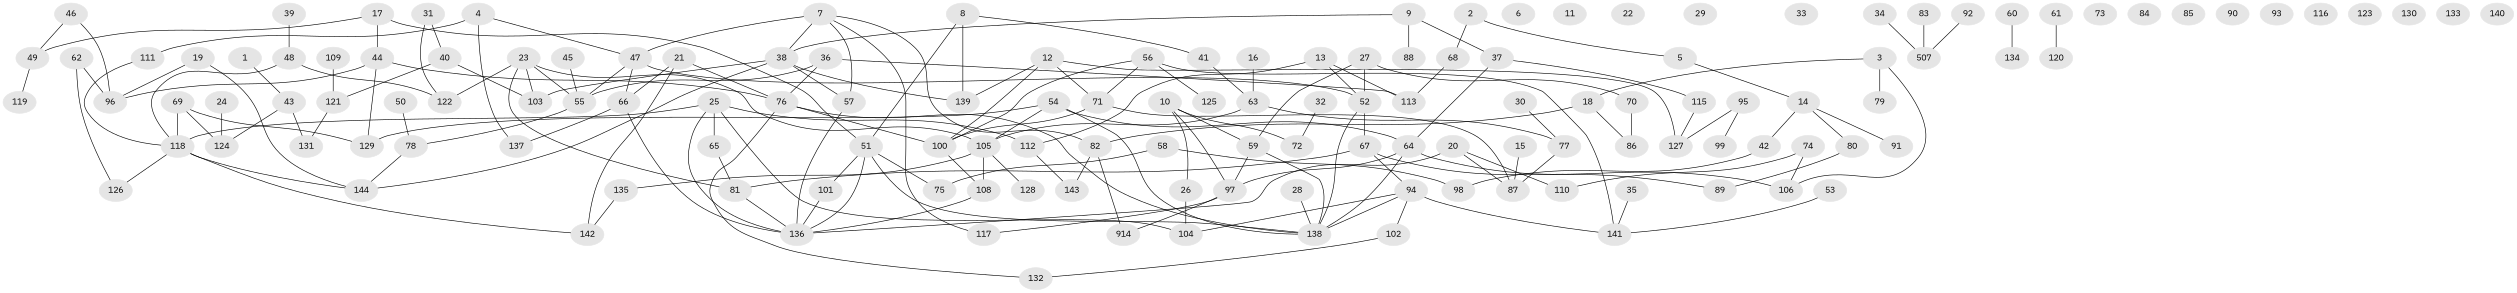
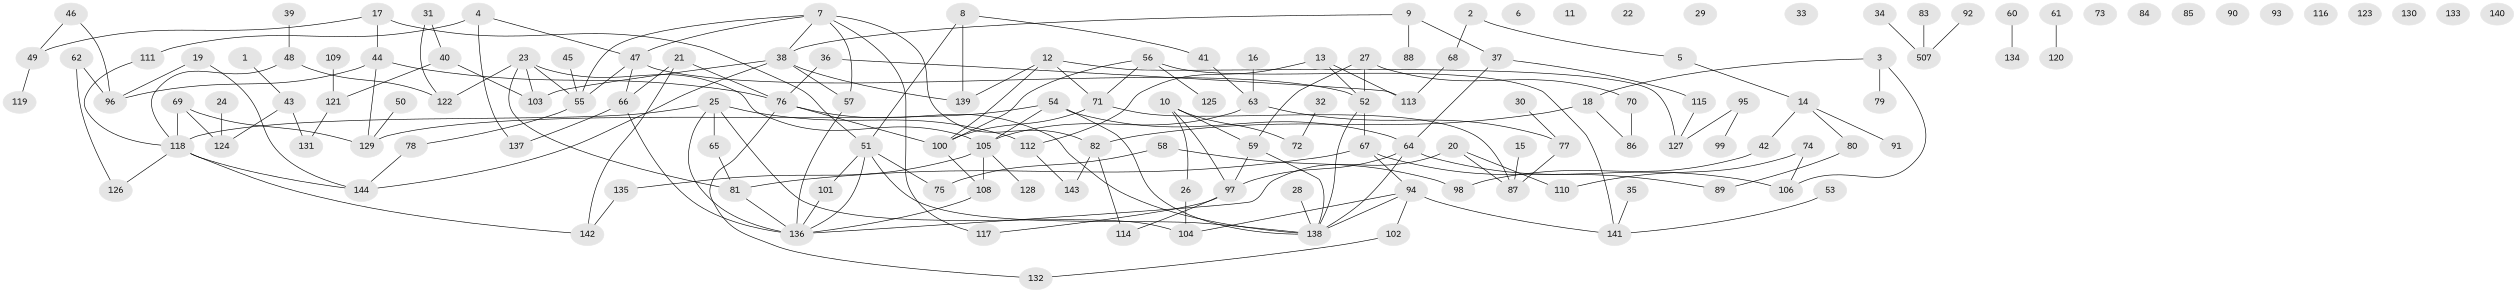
(686, 80) -> (680, 28)
(406, 124) -> (384, 124)
(1123, 235) -> (1123, 235)
